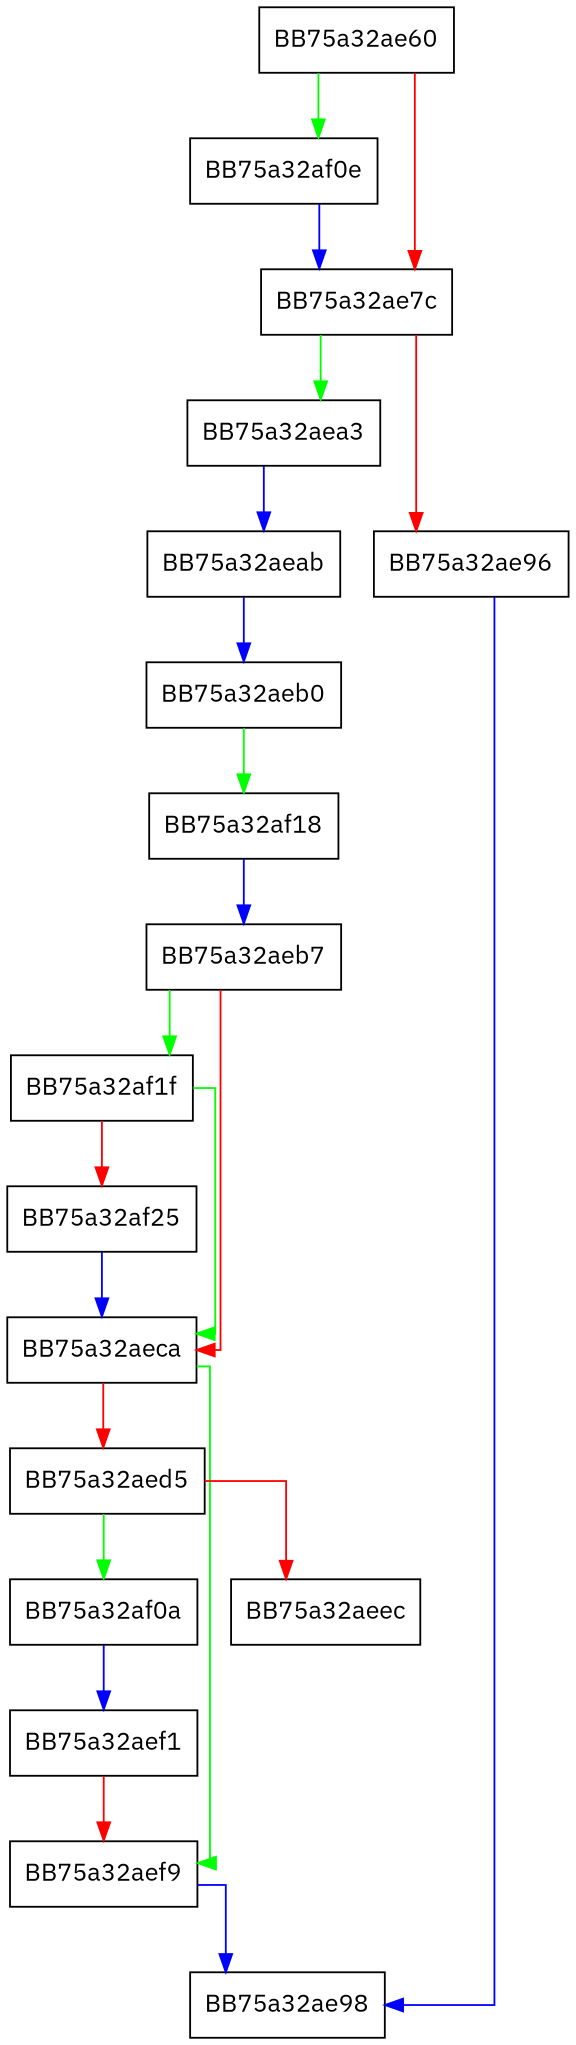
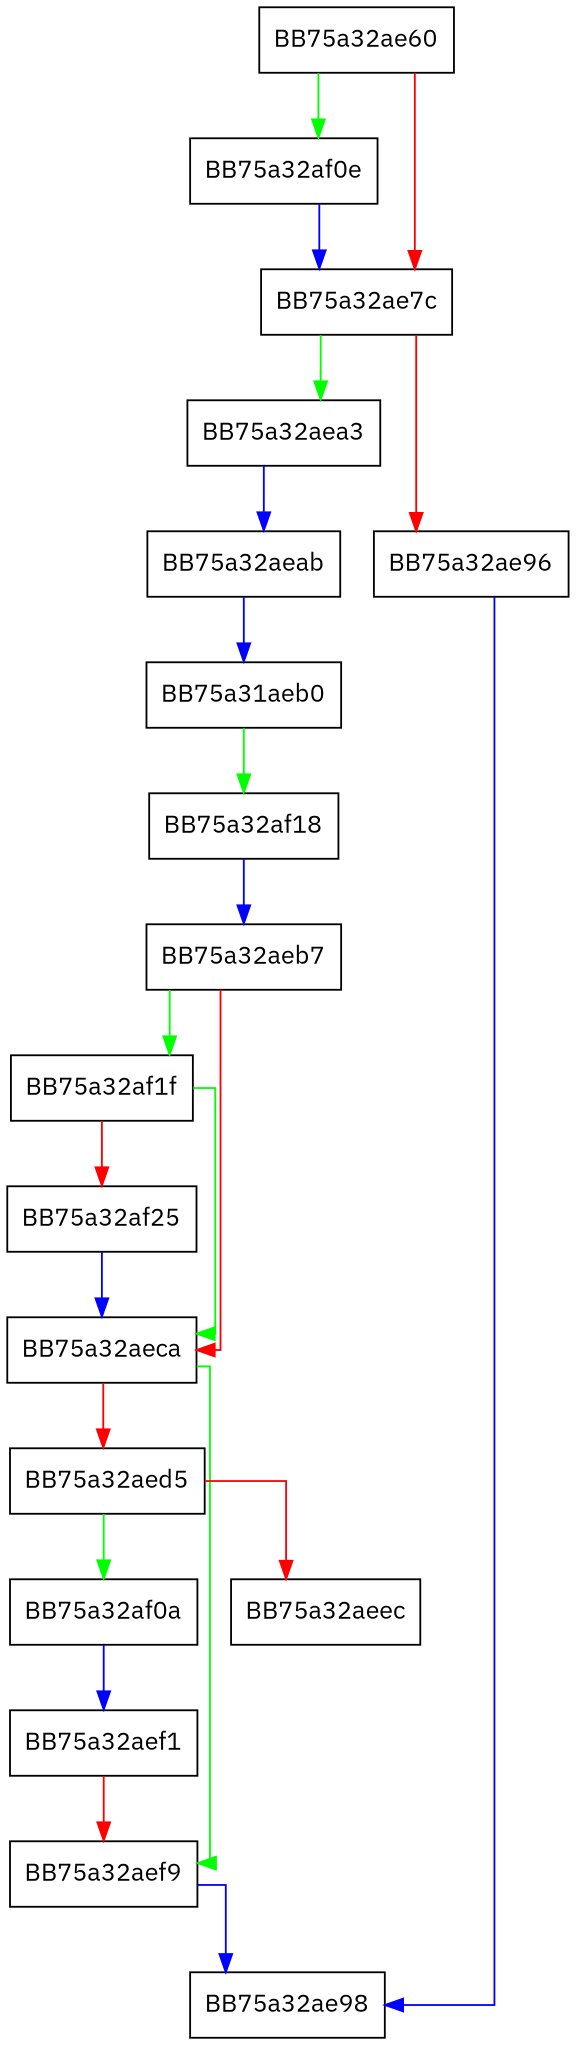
(244, 695) -> (244, 695)
